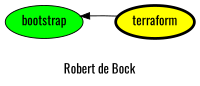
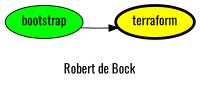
(104, 16) -> (95, 28)
